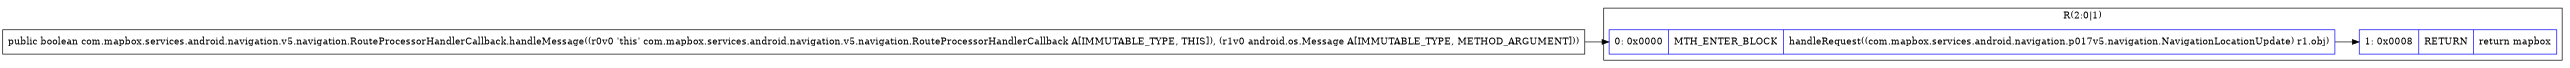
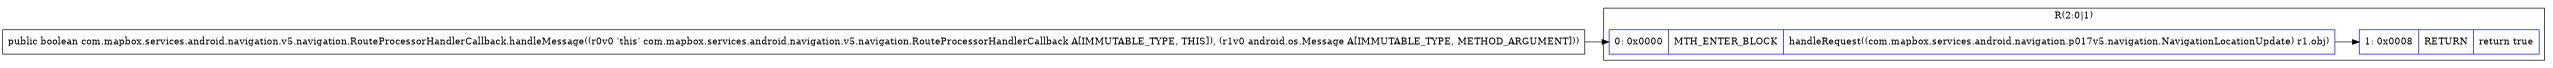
(2515, 42) -> (2506, 42)
